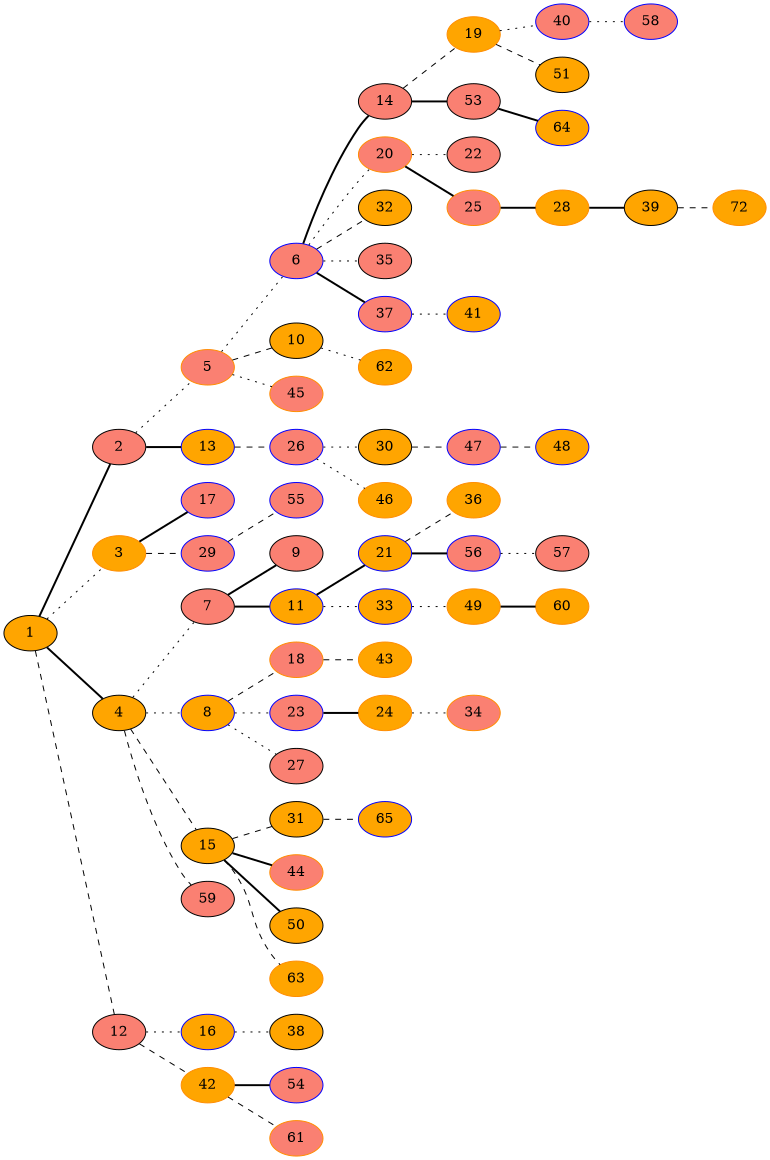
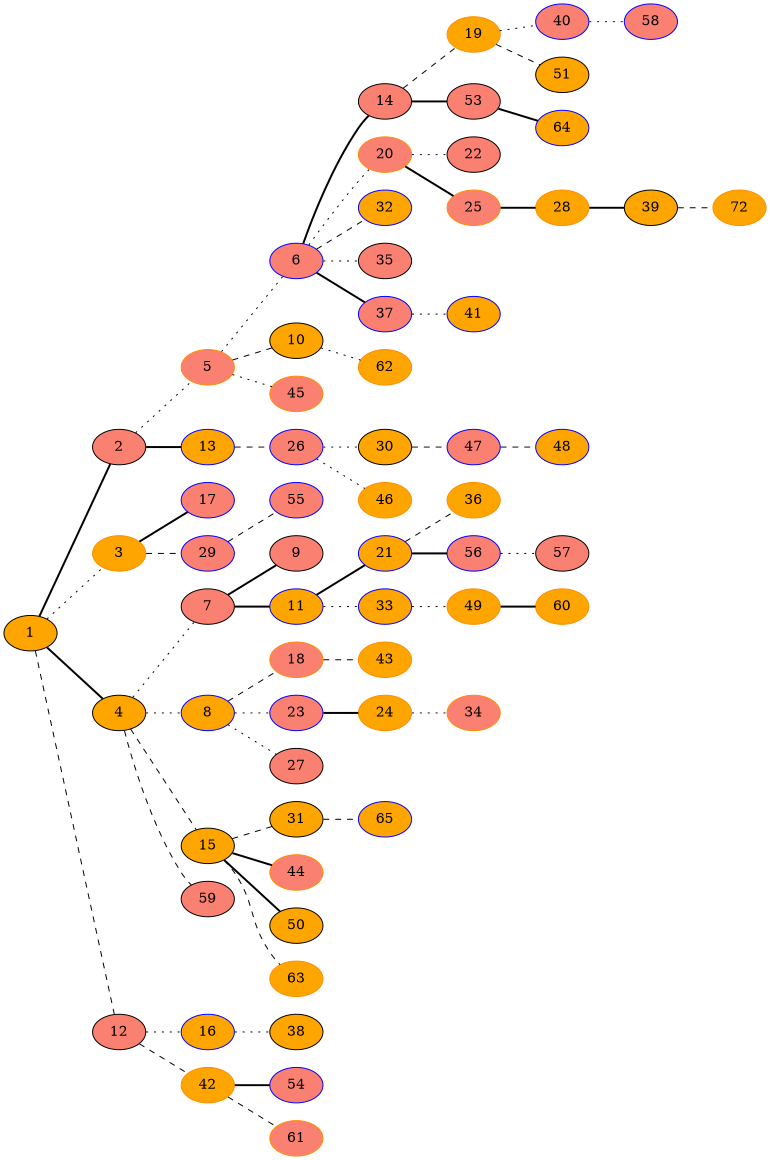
(385, 208) -> (385, 208)
